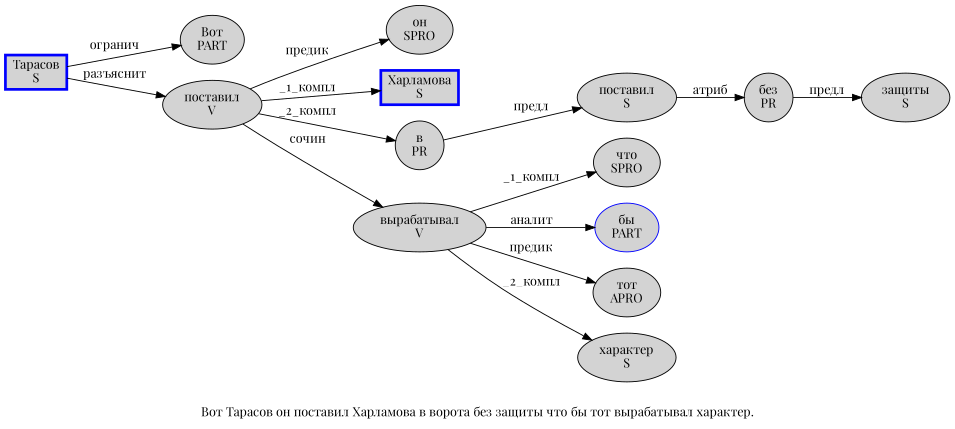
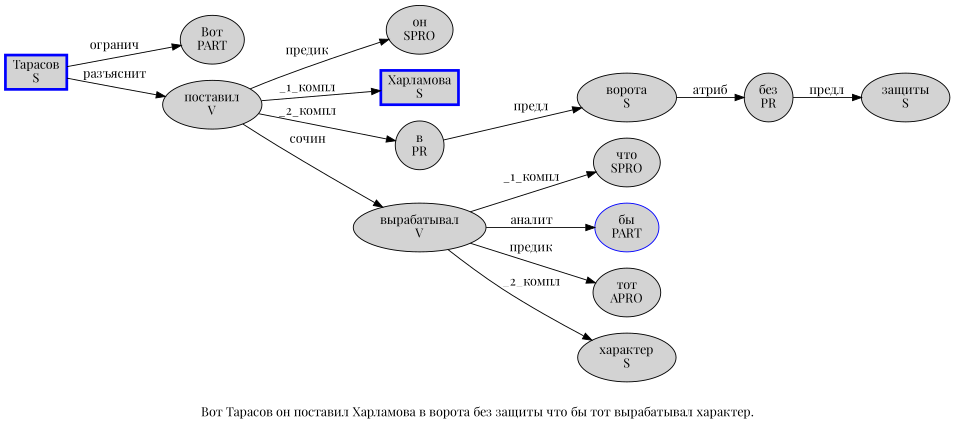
(627, 98) -> (627, 98)
